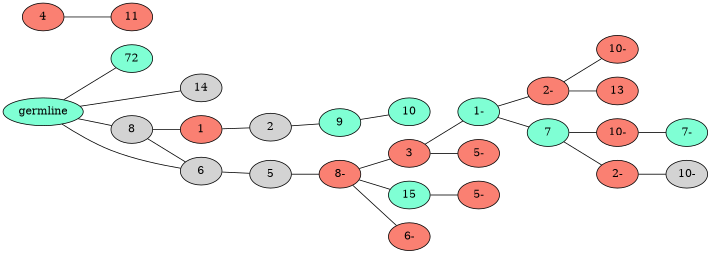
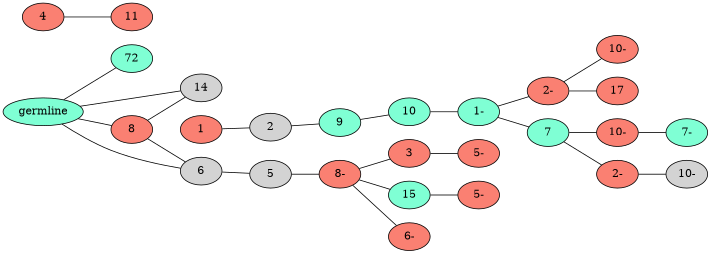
(617, 91) -> (617, 91)
(132, 130) -> (132, 130)
(167, 130) -> (167, 109)
(444, 133) -> (444, 112)
